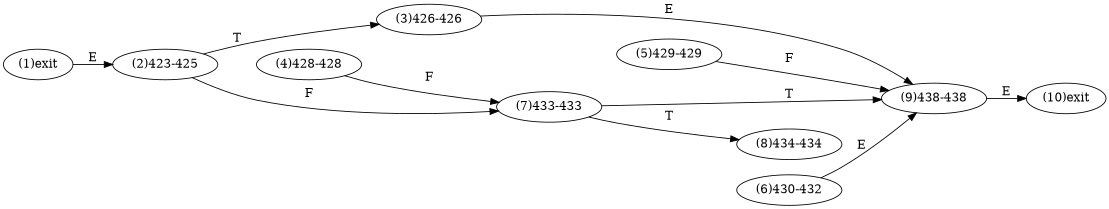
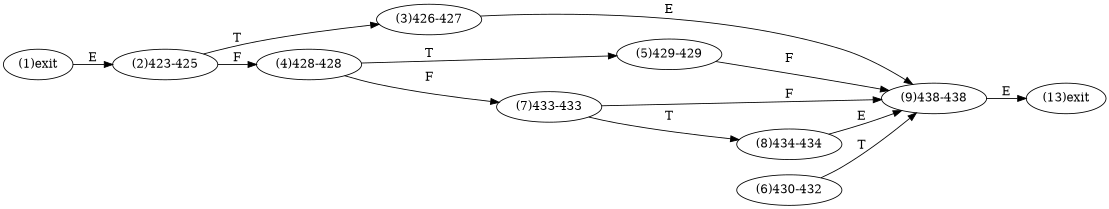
(429, 20) -> (429, 20)
none -> (485, 60)
(789, 95) -> (789, 95)
(1066, 98) -> (1066, 98)
(339, 111) -> (233, 64)
none -> (861, 125)
(862, 146) -> (862, 146)
